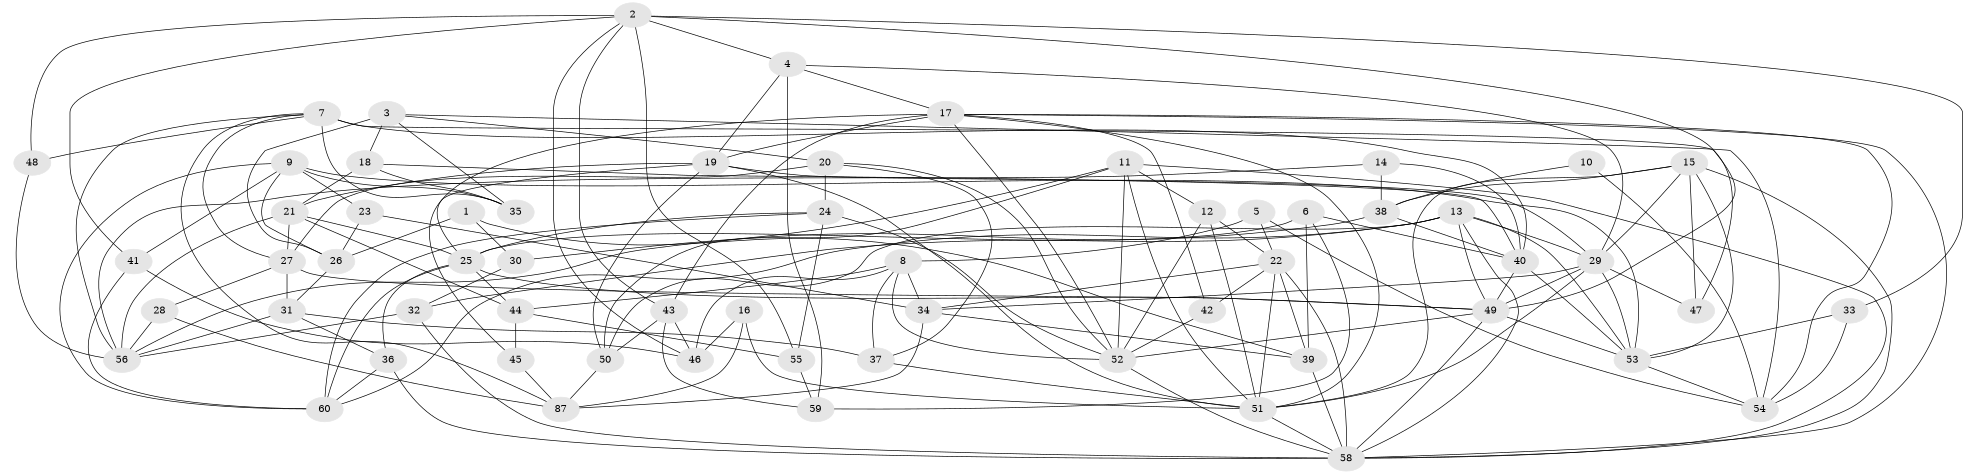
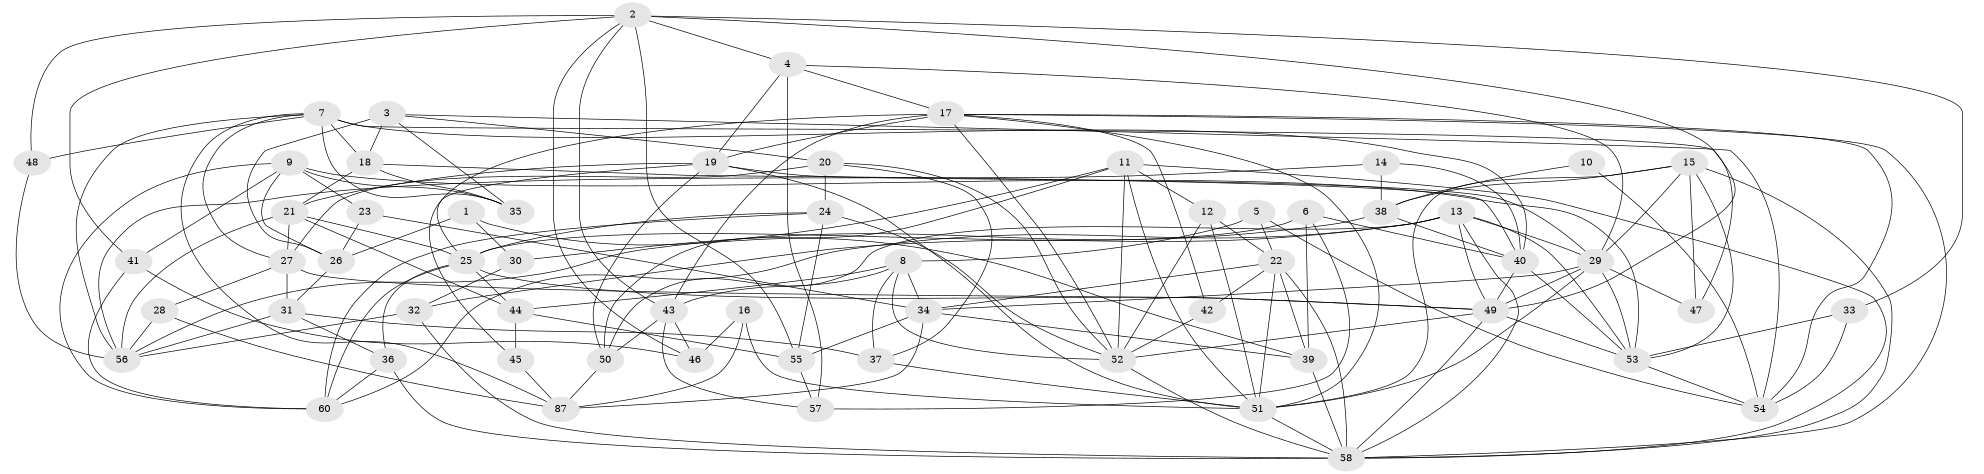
none -> (344, 138)
(774, 277) -> (786, 286)
none -> (860, 336)
(816, 409) -> (816, 409)
